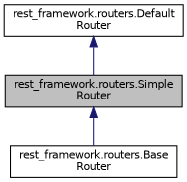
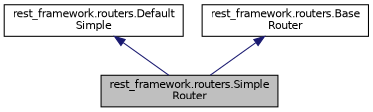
(94, 21) -> (94, 21)
(94, 132) -> (233, 59)
